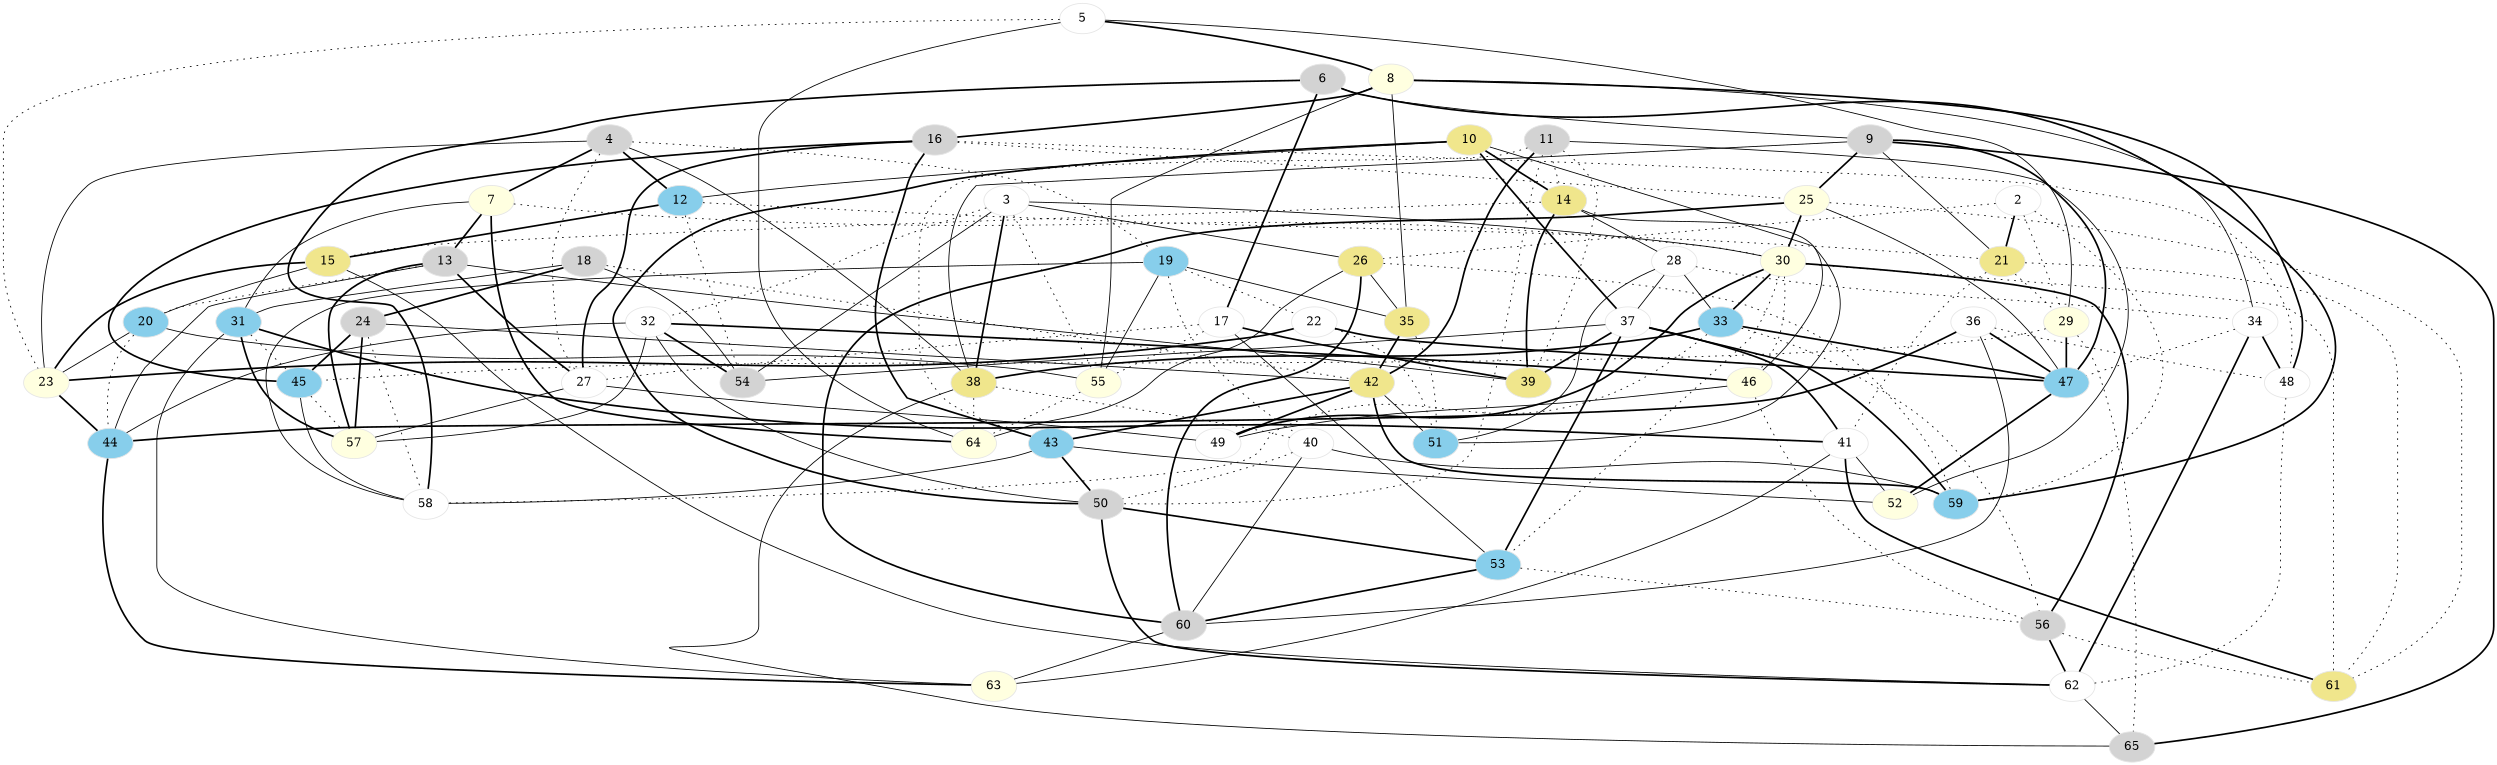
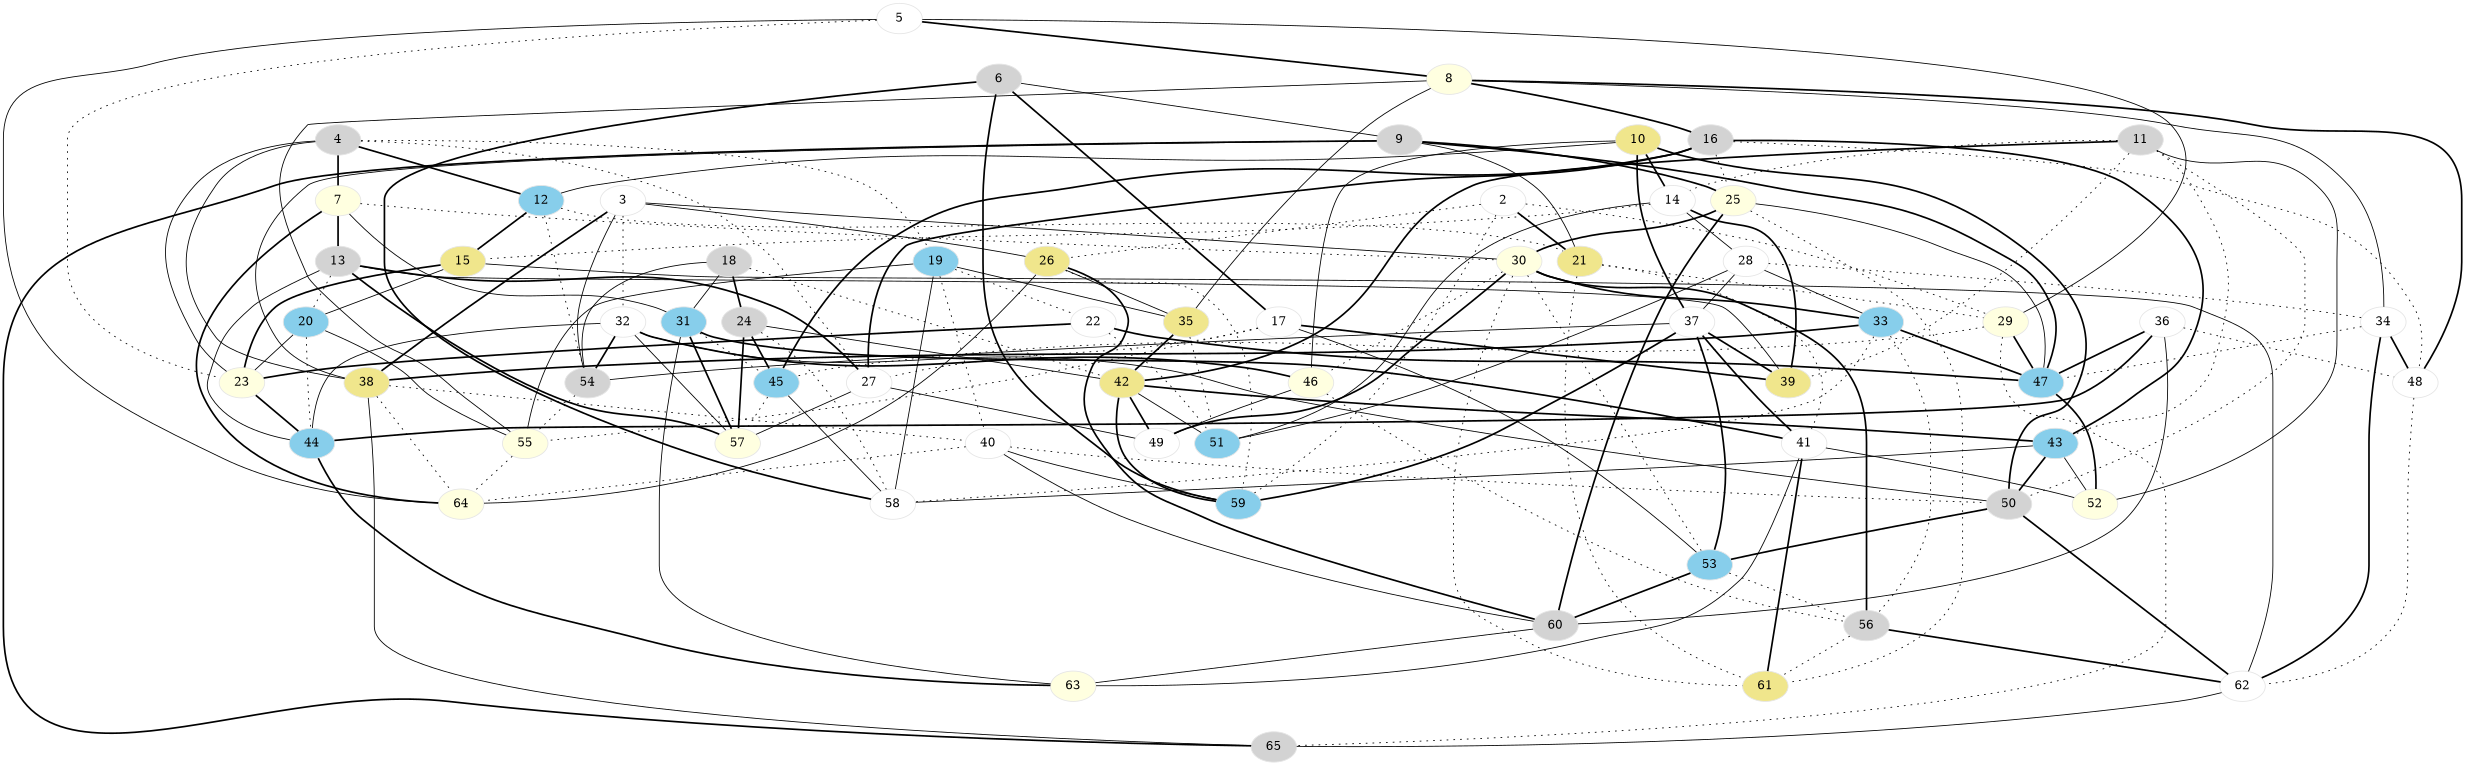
(1564, 201) -> (1673, 201)
(1053, 292) -> (556, 413)
none -> (773, 468)
